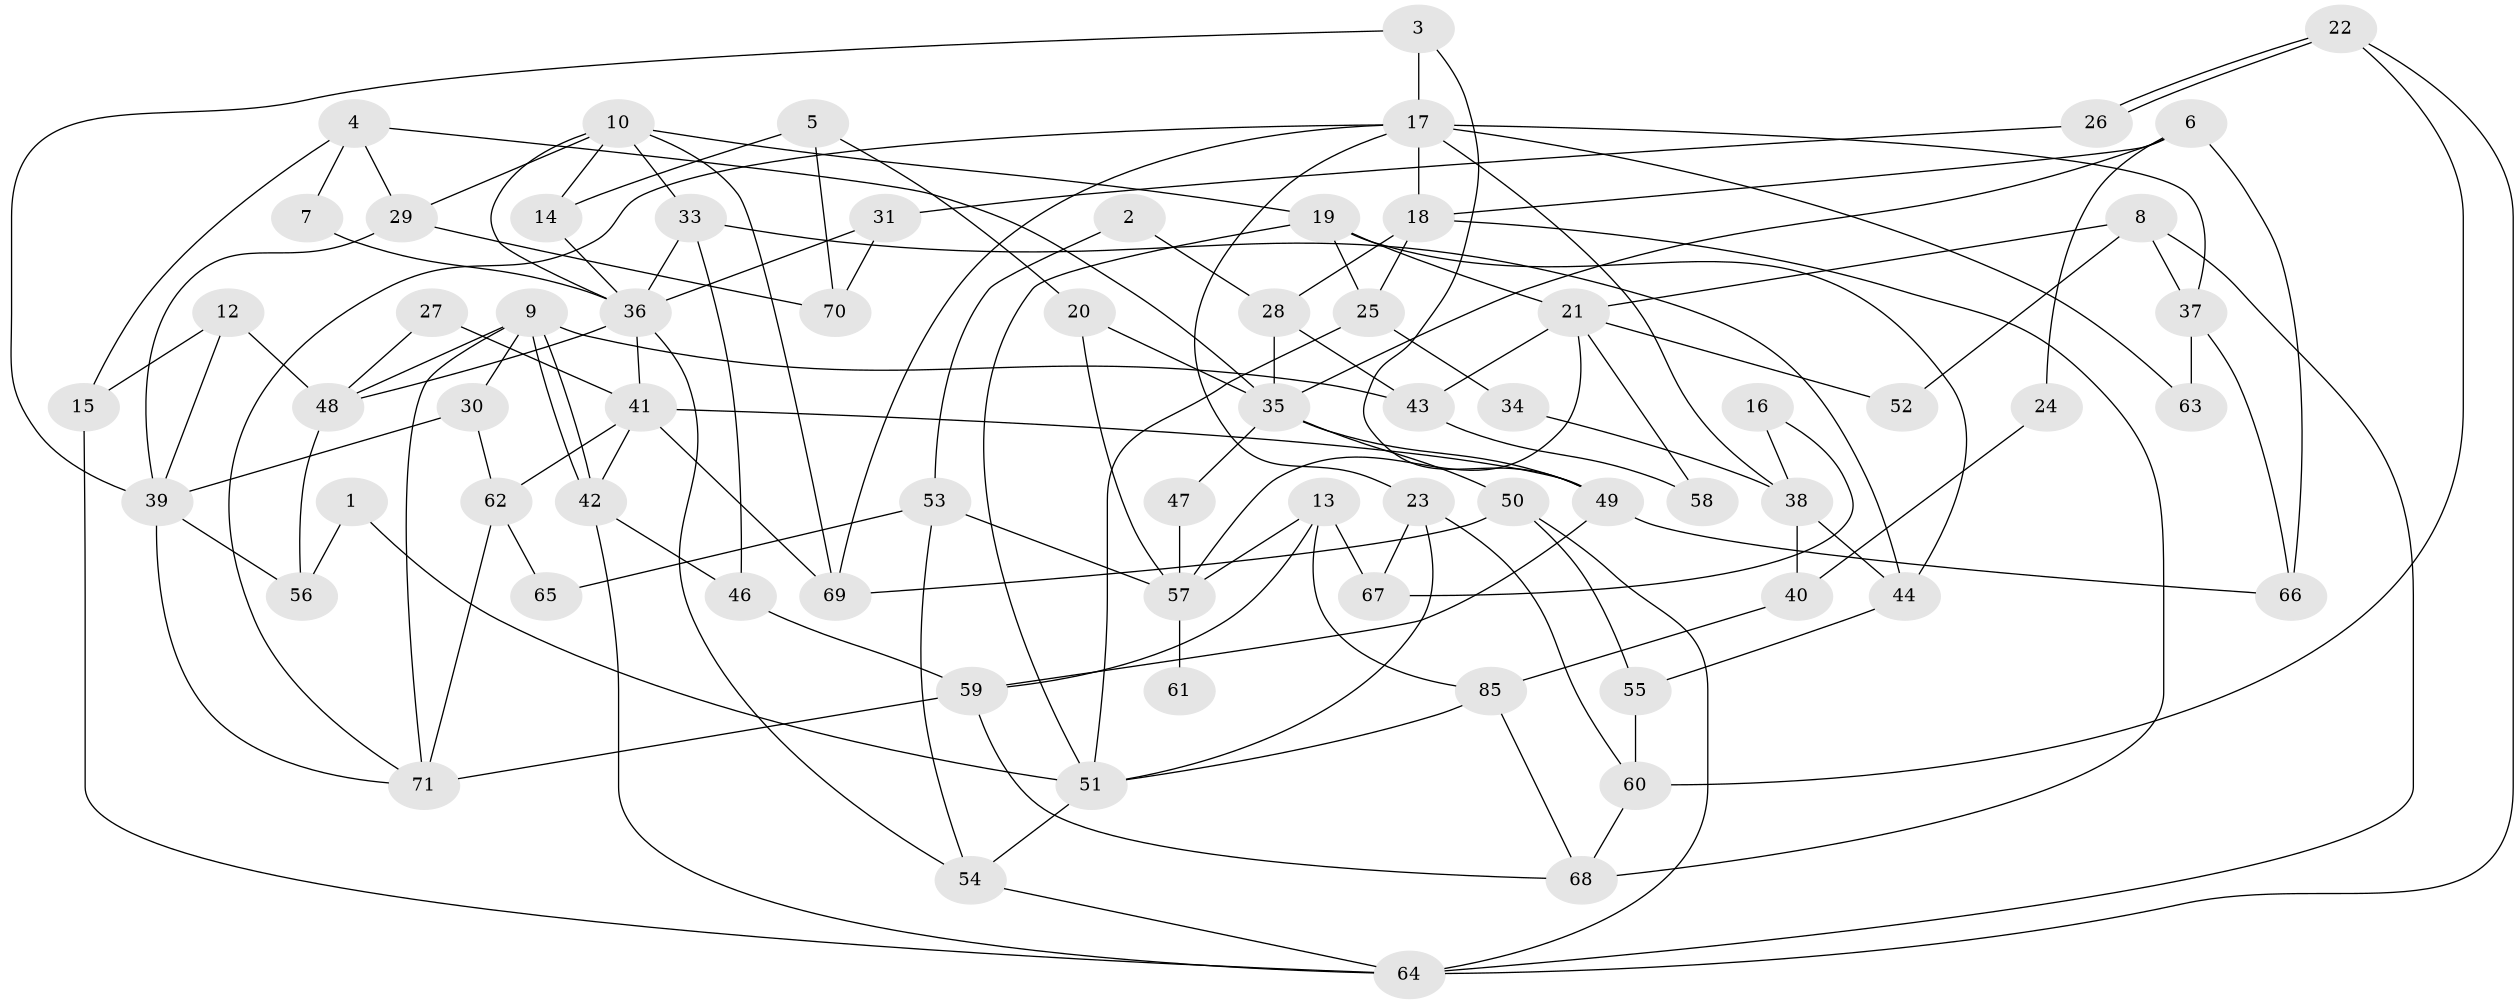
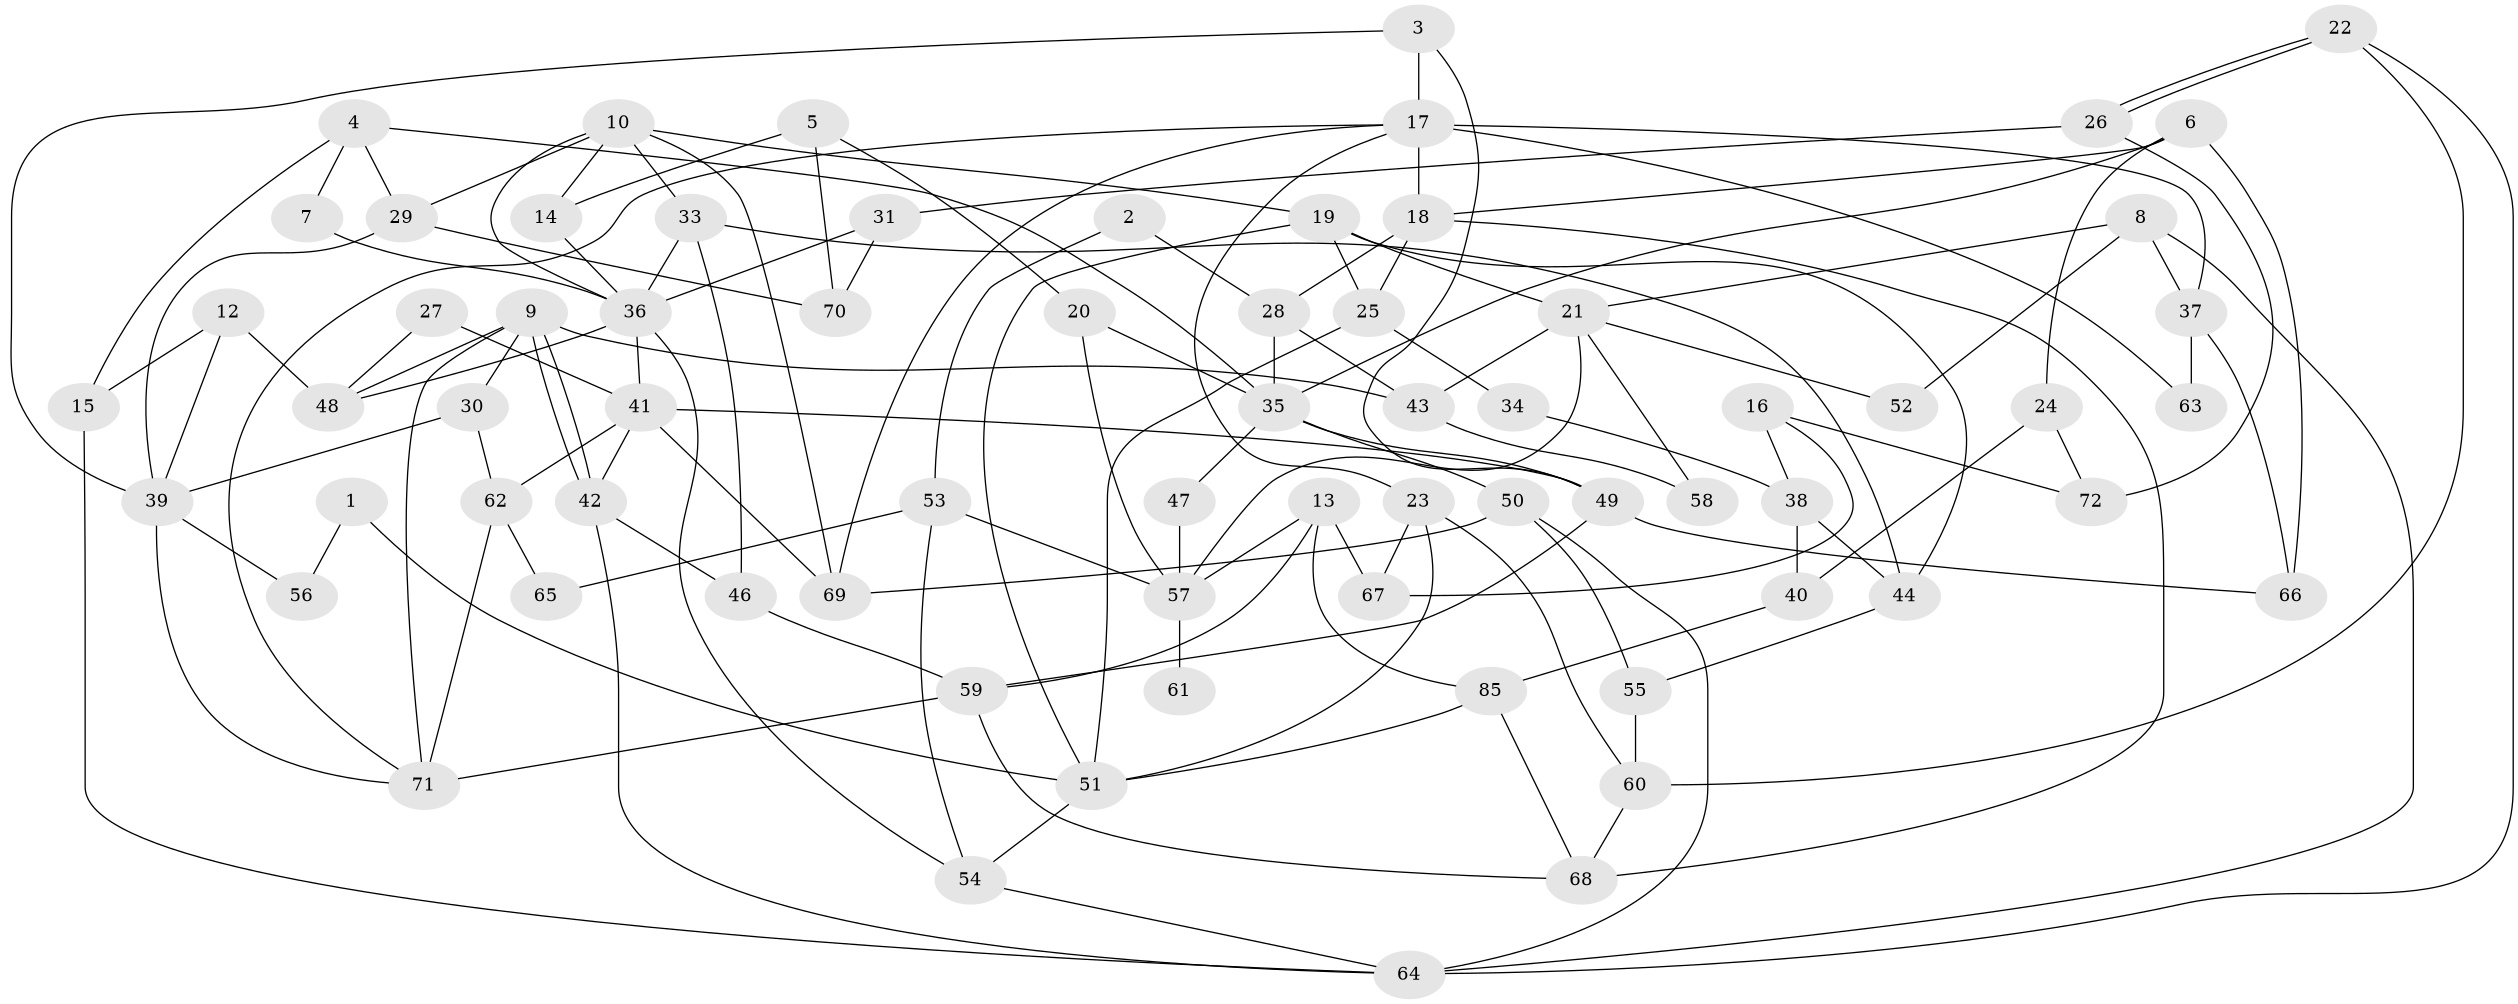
(1611, 278) -> none
(302, 501) -> none
none -> (2091, 502)
